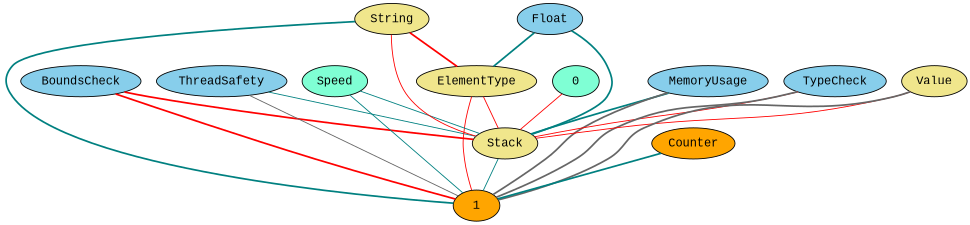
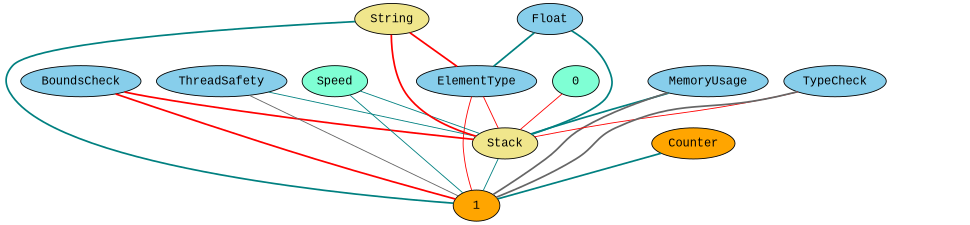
(477, 81) -> (477, 81)
(934, 81) -> none
(413, 102) -> (413, 102)
